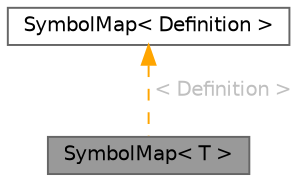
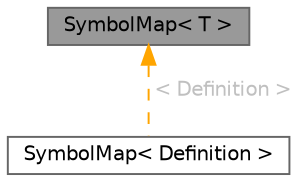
(149, 101) -> (149, 101)
